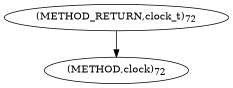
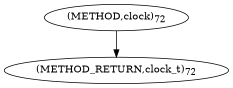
(116, 40) -> (116, 40)
